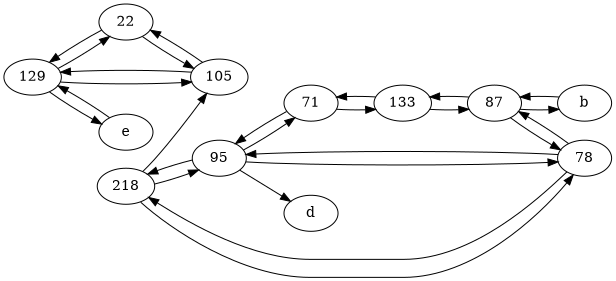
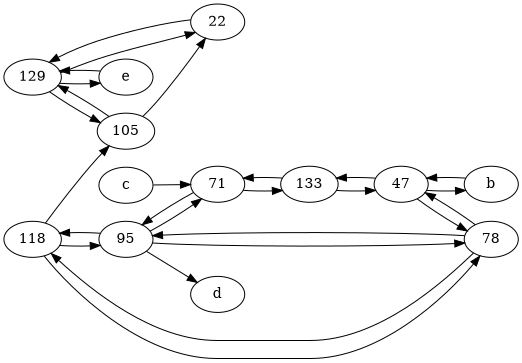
(163, 50) -> none
(494, 103) -> (401, 184)
none -> (126, 185)
(126, 186) -> (33, 239)
